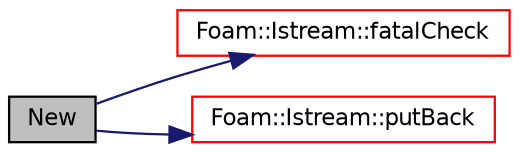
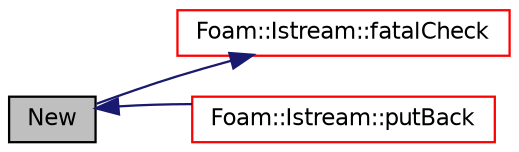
(132, 133) -> (155, 105)
